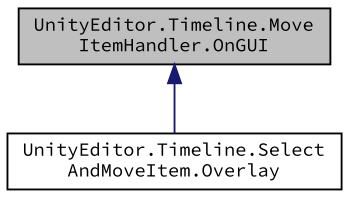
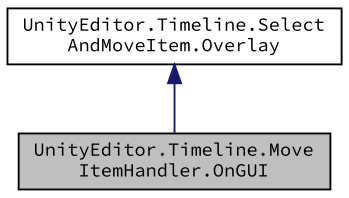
(175, 109) -> (175, 109)
